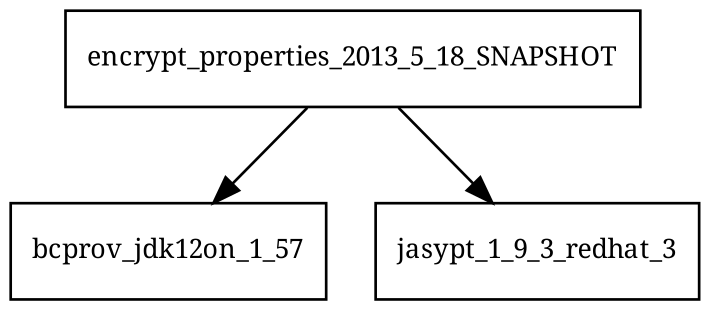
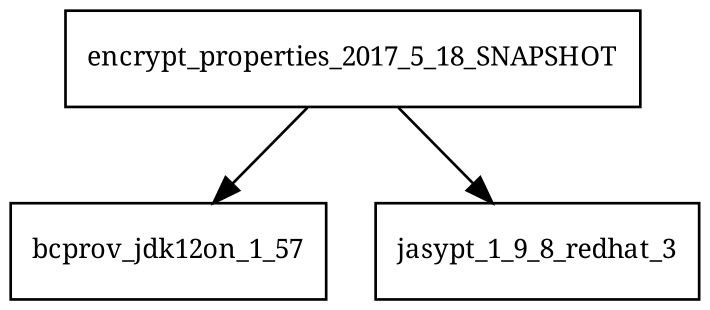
(353, 59) -> (353, 59)
(537, 251) -> (537, 251)
